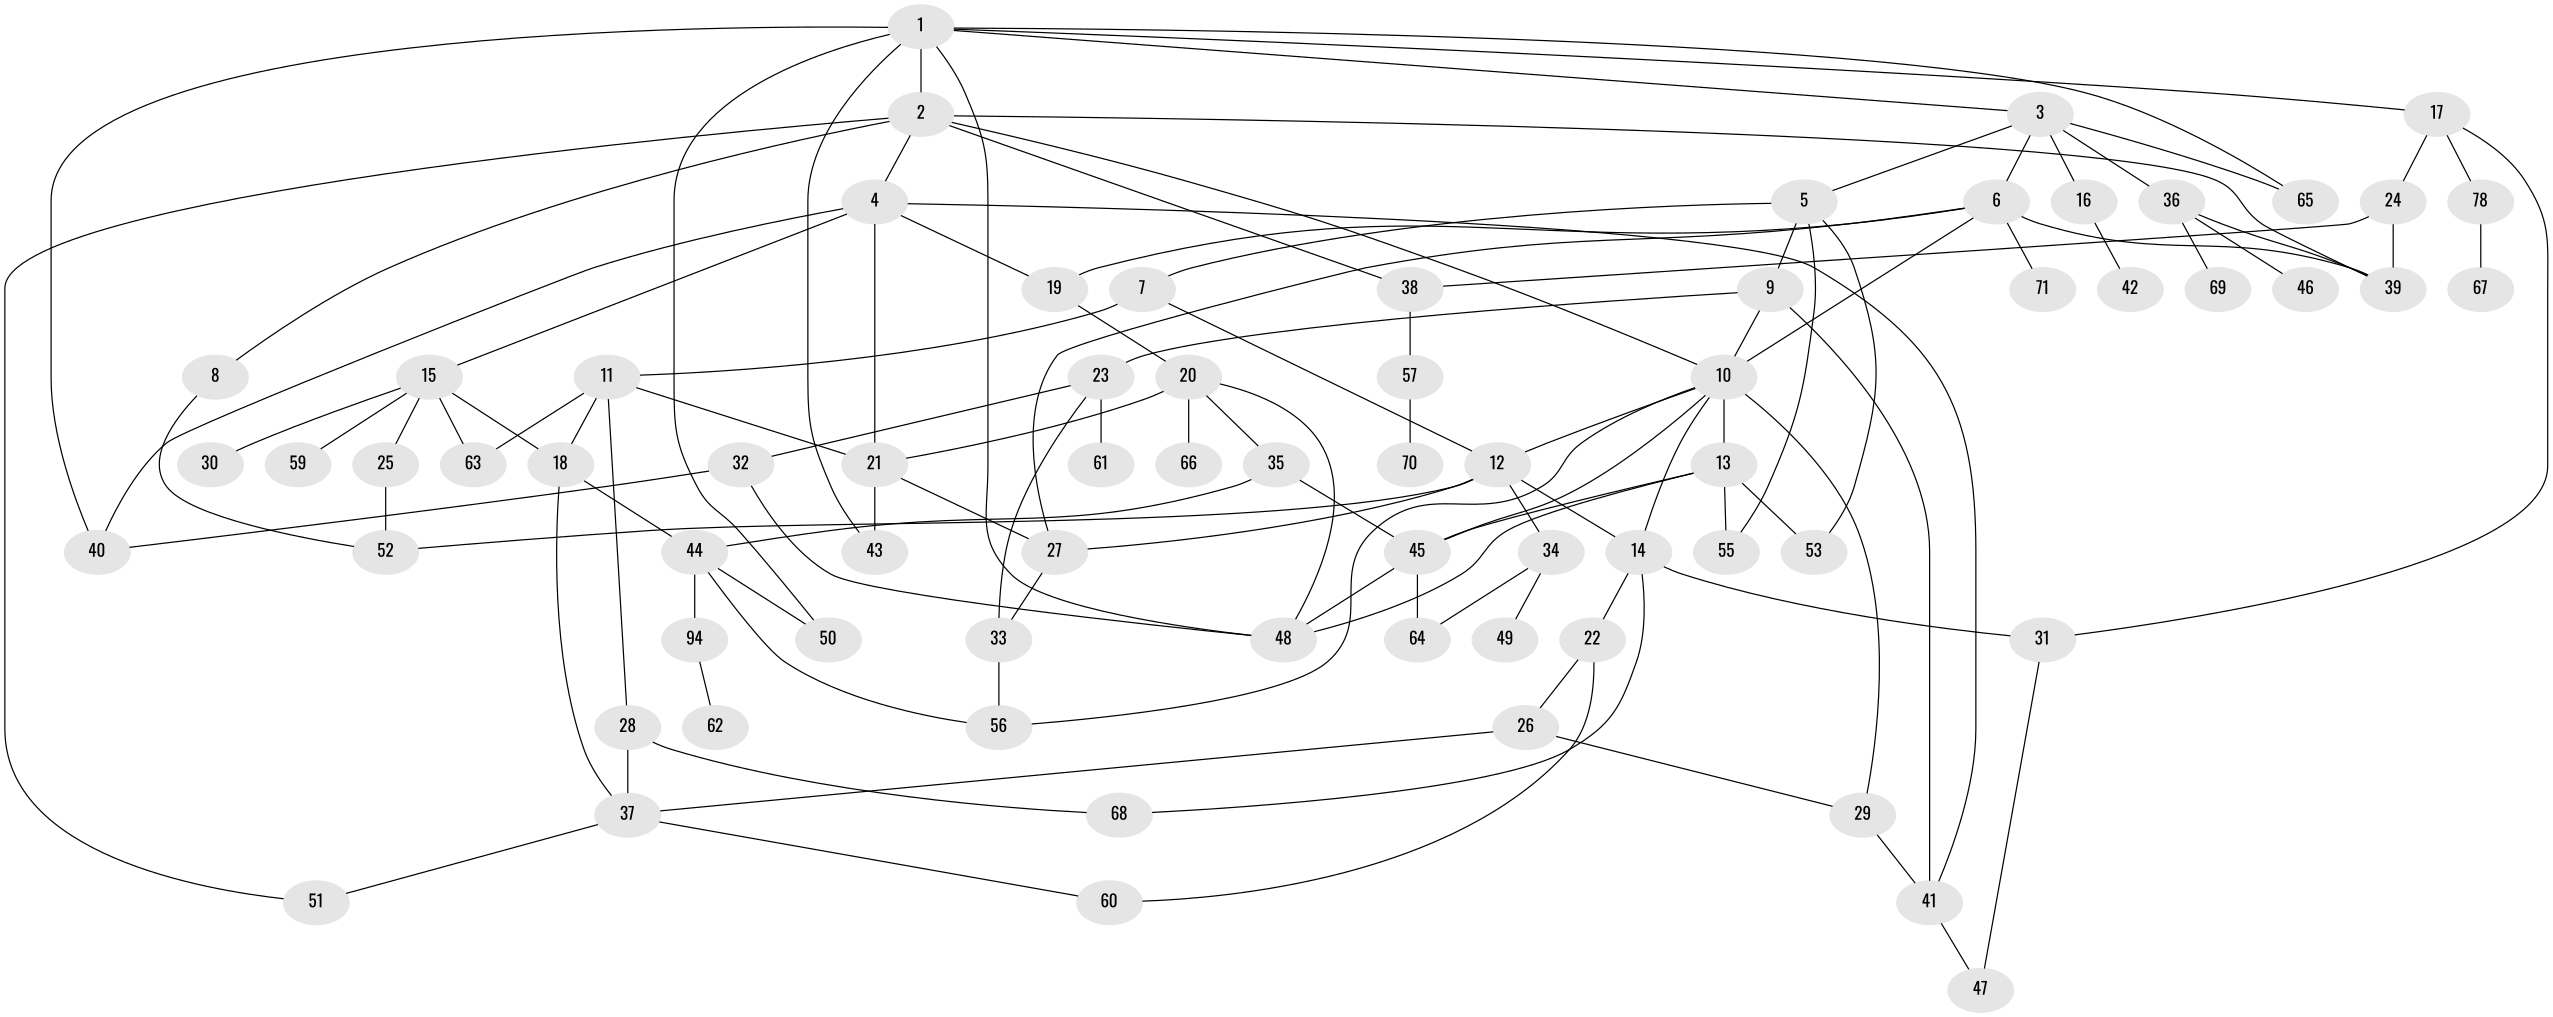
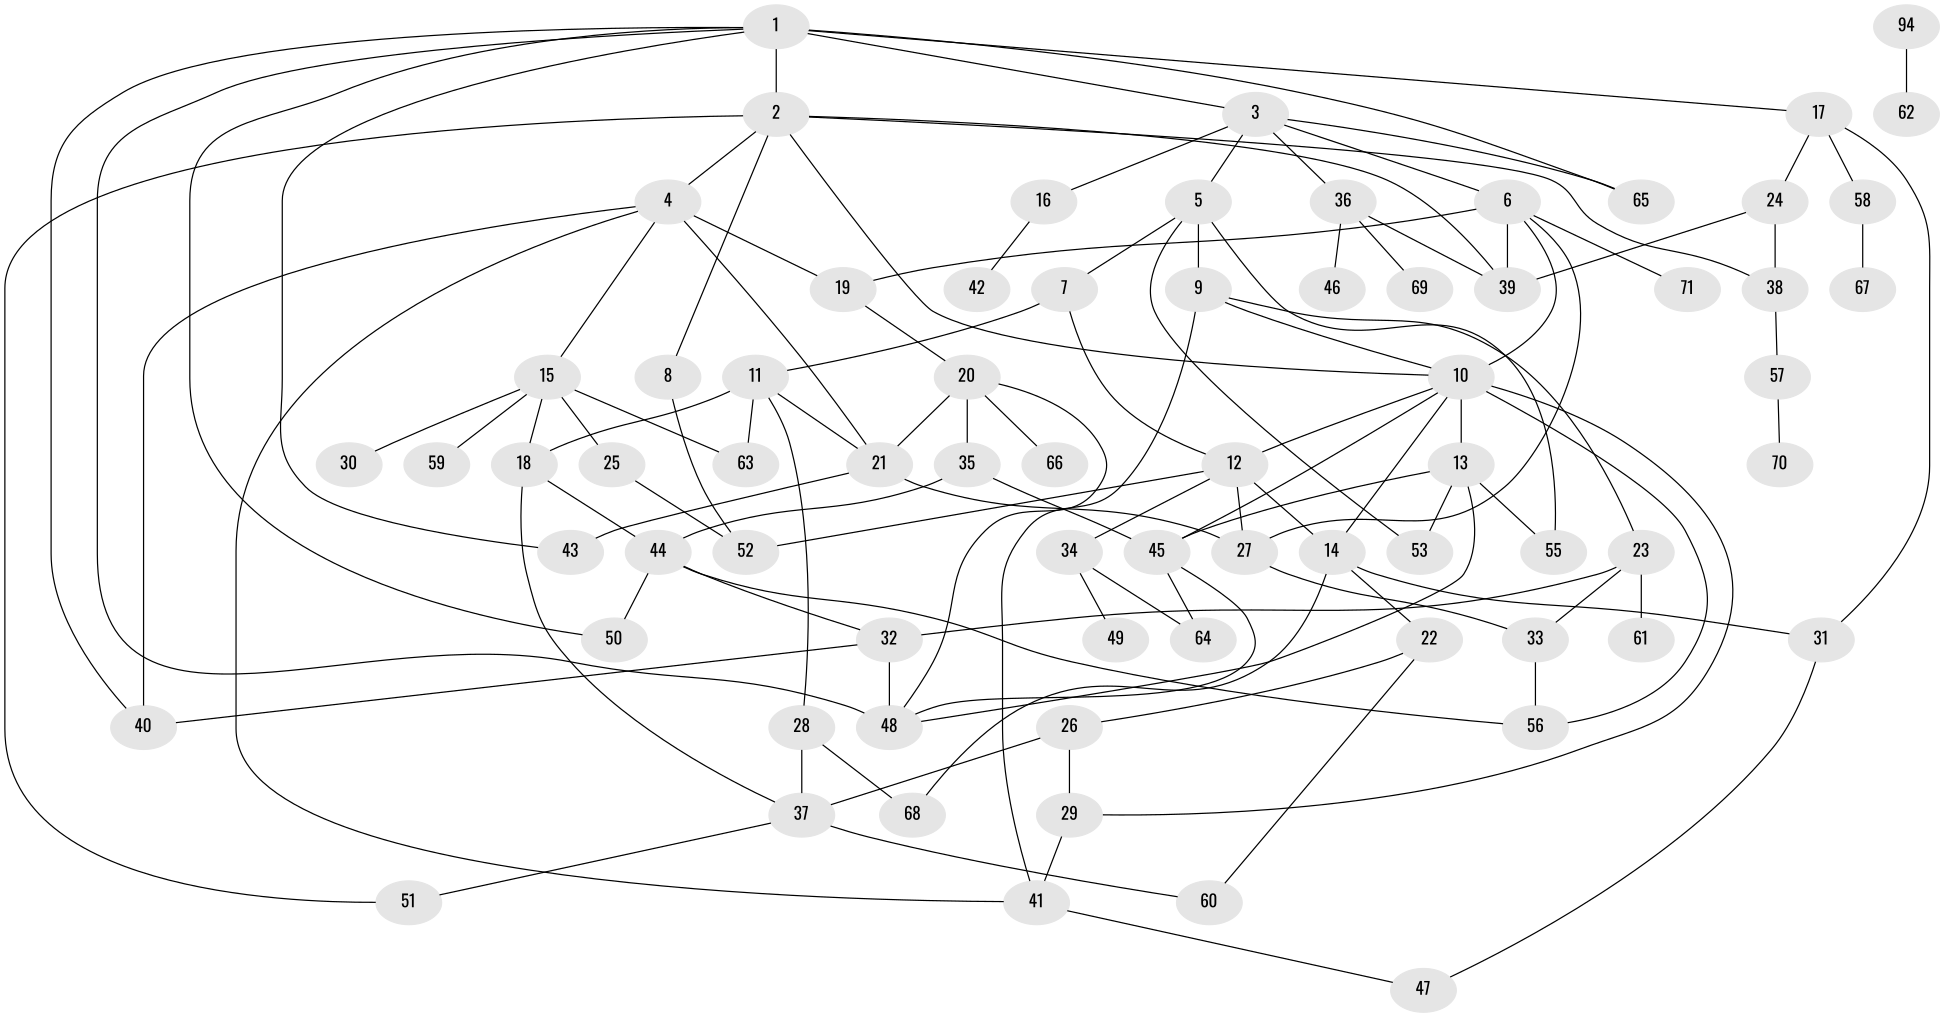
(2481, 202) -> (1863, 202)
(695, 596) -> (771, 600)
